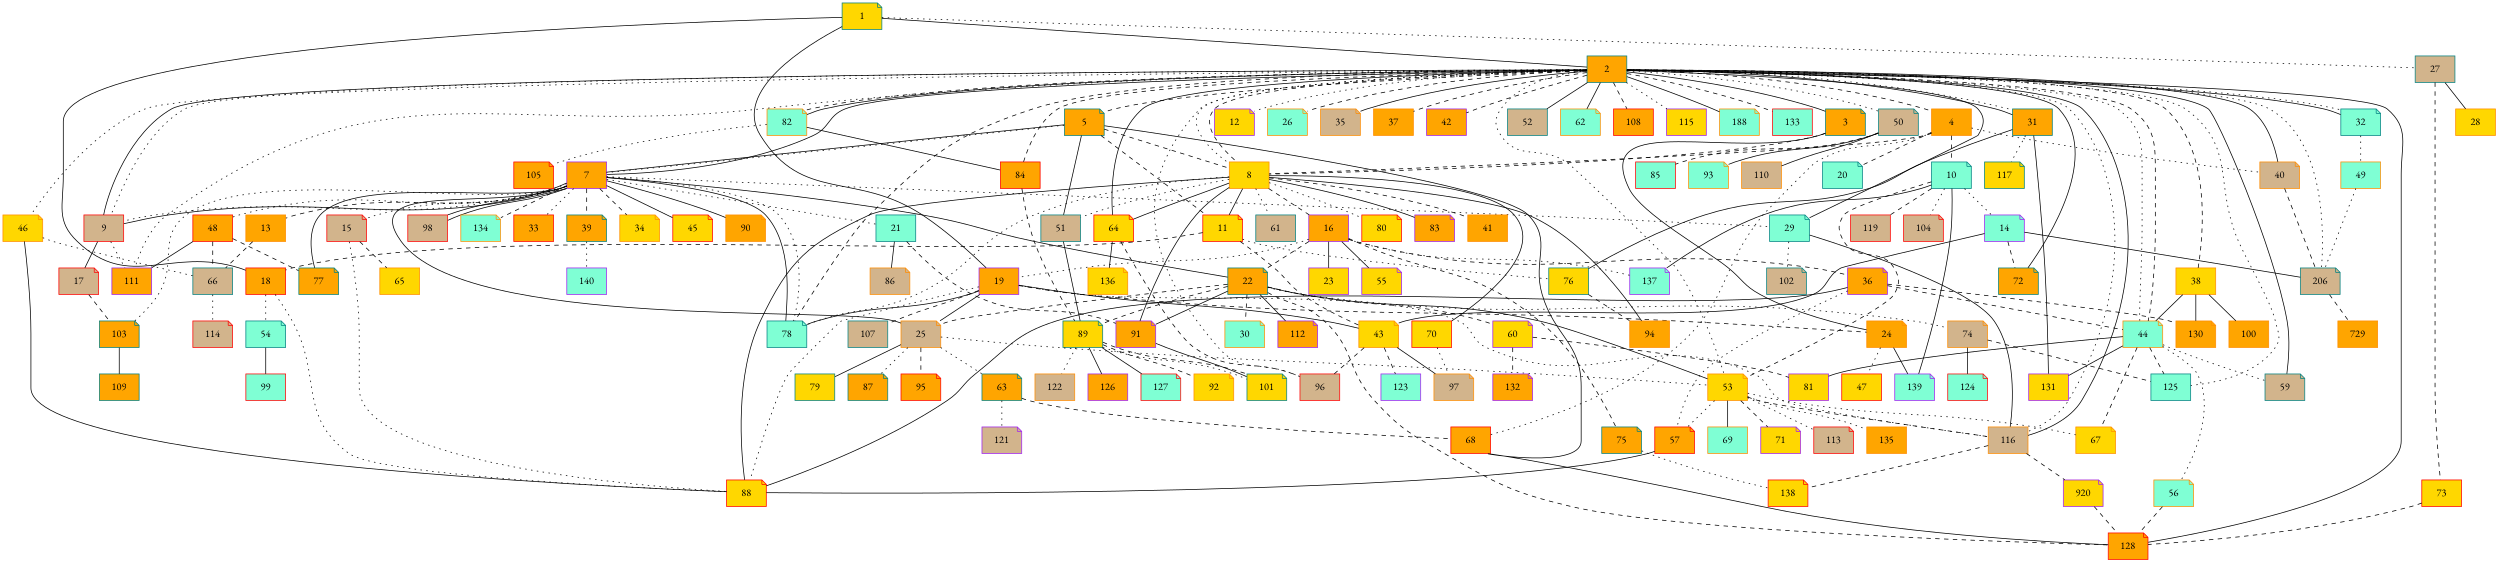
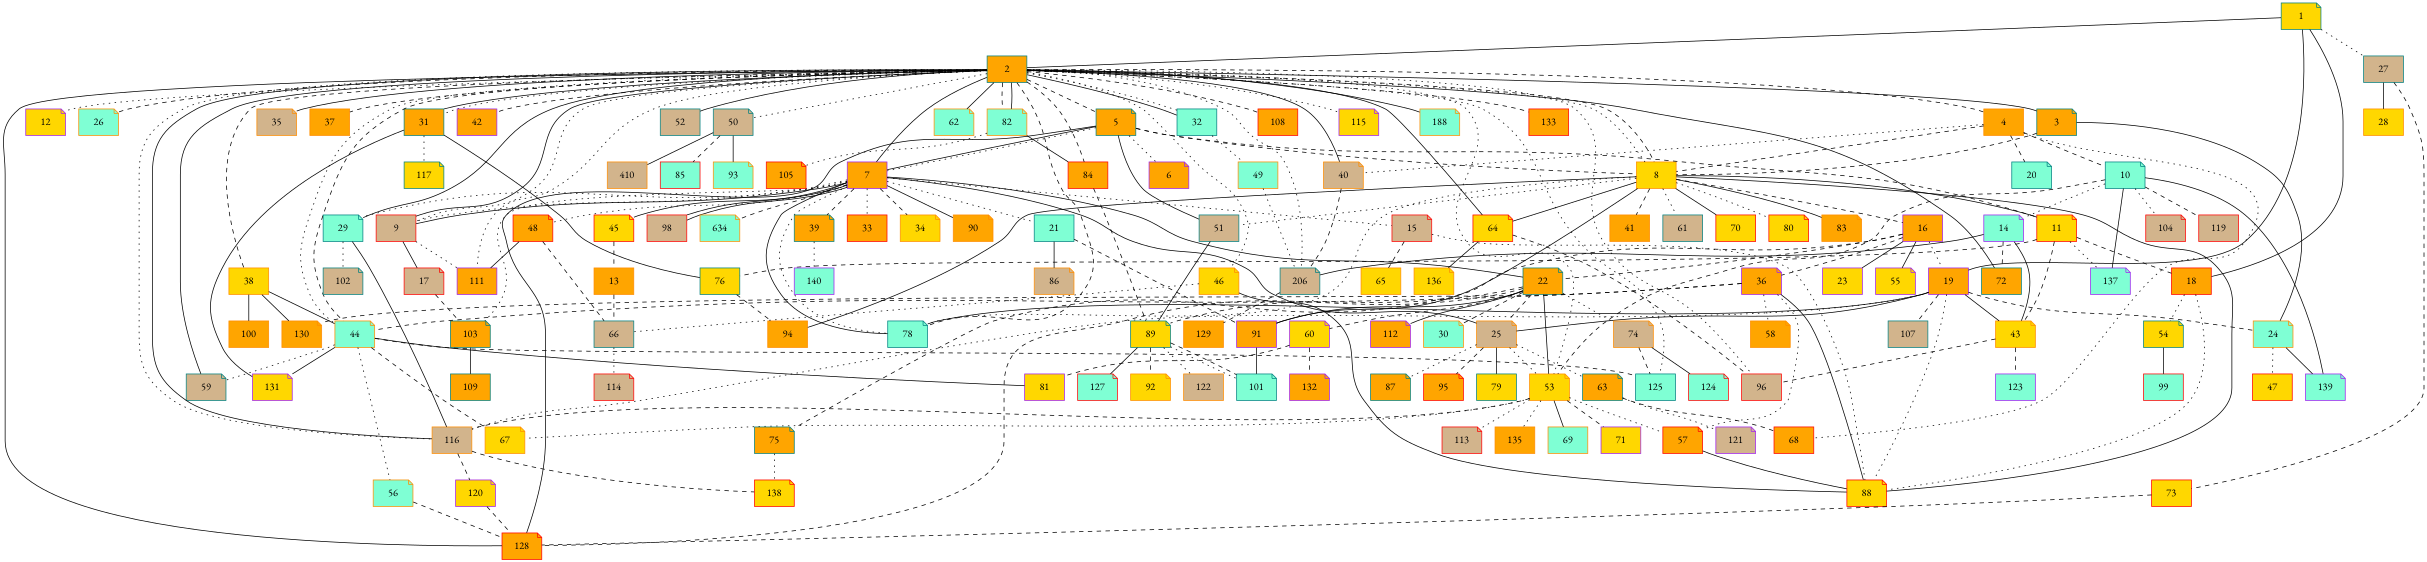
(1686, 122) -> (1359, 122)
(1792, 122) -> (1549, 122)
(2361, 122) -> (1197, 122)
none -> (1169, 175)
(1762, 175) -> (627, 175)
(426, 203) -> (614, 259)
(213, 228) -> (533, 228)
(481, 228) -> (720, 228)
(1435, 228) -> (1842, 228)
(1489, 259) -> (2084, 255)
(1395, 264) -> (1486, 261)
(319, 281) -> none
(2018, 281) -> (2001, 281)
(266, 334) -> (2163, 334)
(1136, 334) -> (1257, 334)
none -> (1770, 334)
(1887, 334) -> (2273, 334)
(2358, 334) -> (1204, 334)
(1108, 387) -> none
(1267, 387) -> (1257, 387)
(1454, 387) -> none
(2049, 387) -> (272, 387)
(1781, 440) -> (1621, 440)
(2083, 493) -> (476, 493)
